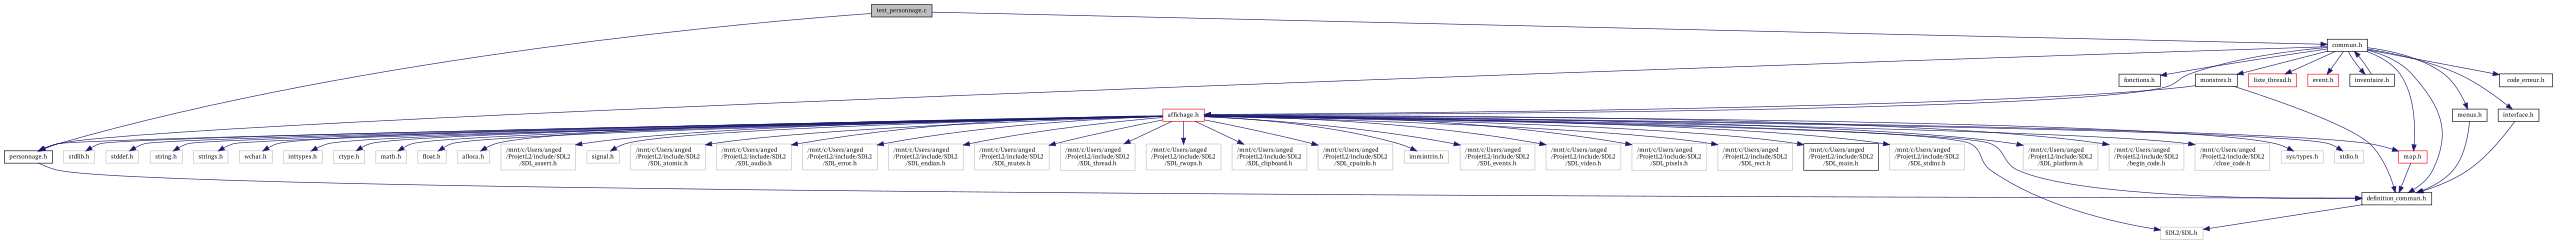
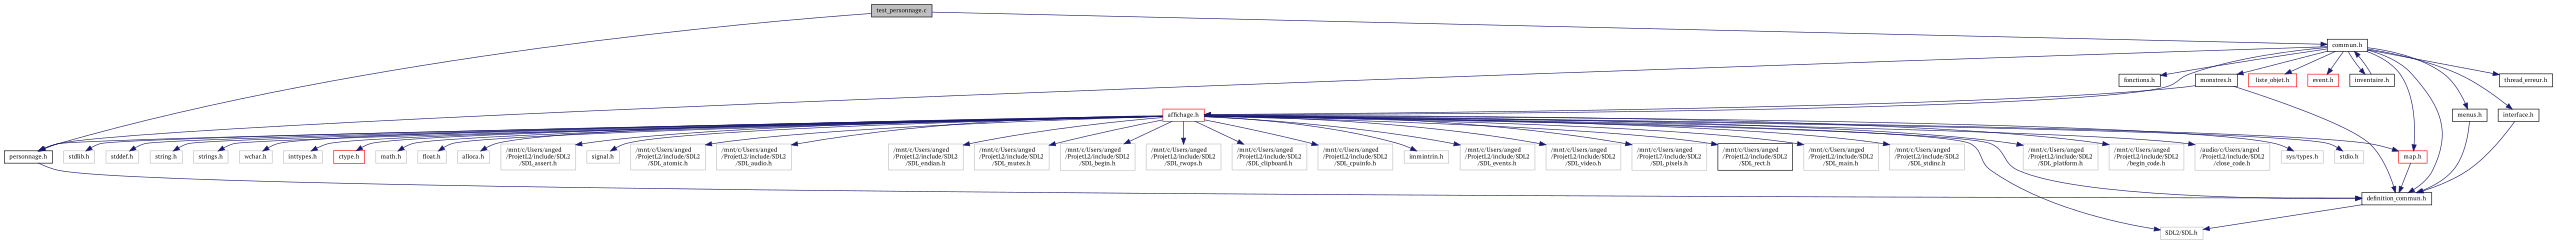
(2273, 80) -> (2273, 80)
(2526, 80) -> (2526, 80)
(349, 157) -> (349, 157)
(840, 157) -> none
(1098, 157) -> (1098, 157)
(1669, 157) -> (1669, 157)
(1755, 157) -> (1755, 157)
(1841, 157) -> (1841, 157)
(2232, 157) -> (2232, 157)
